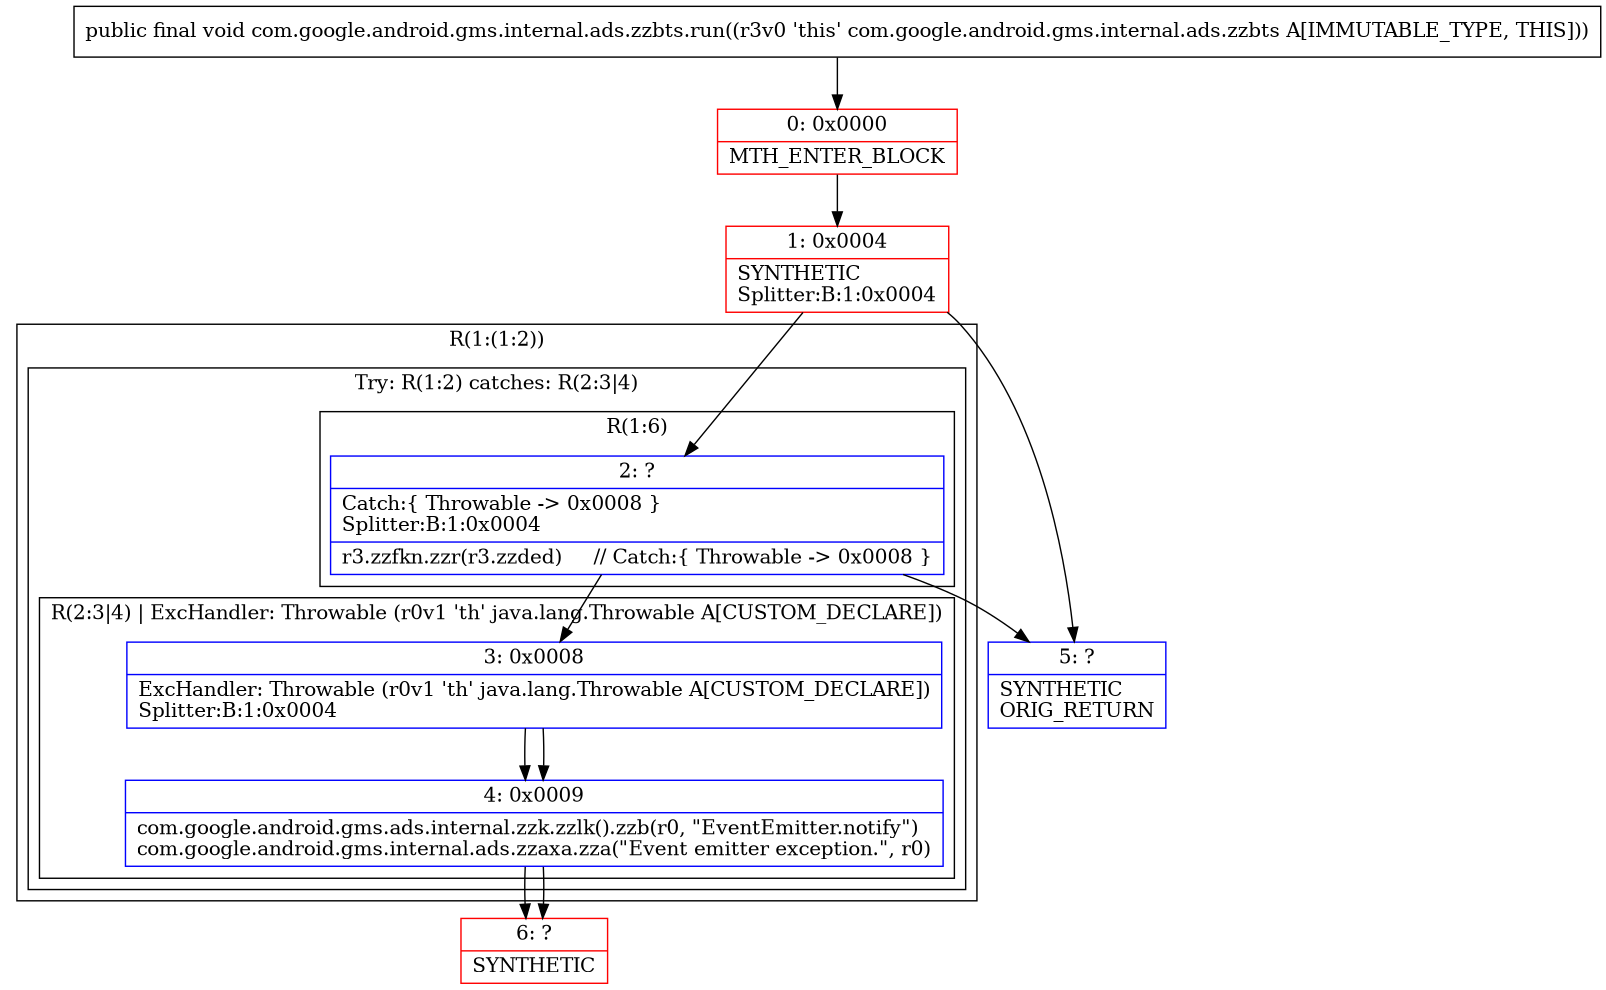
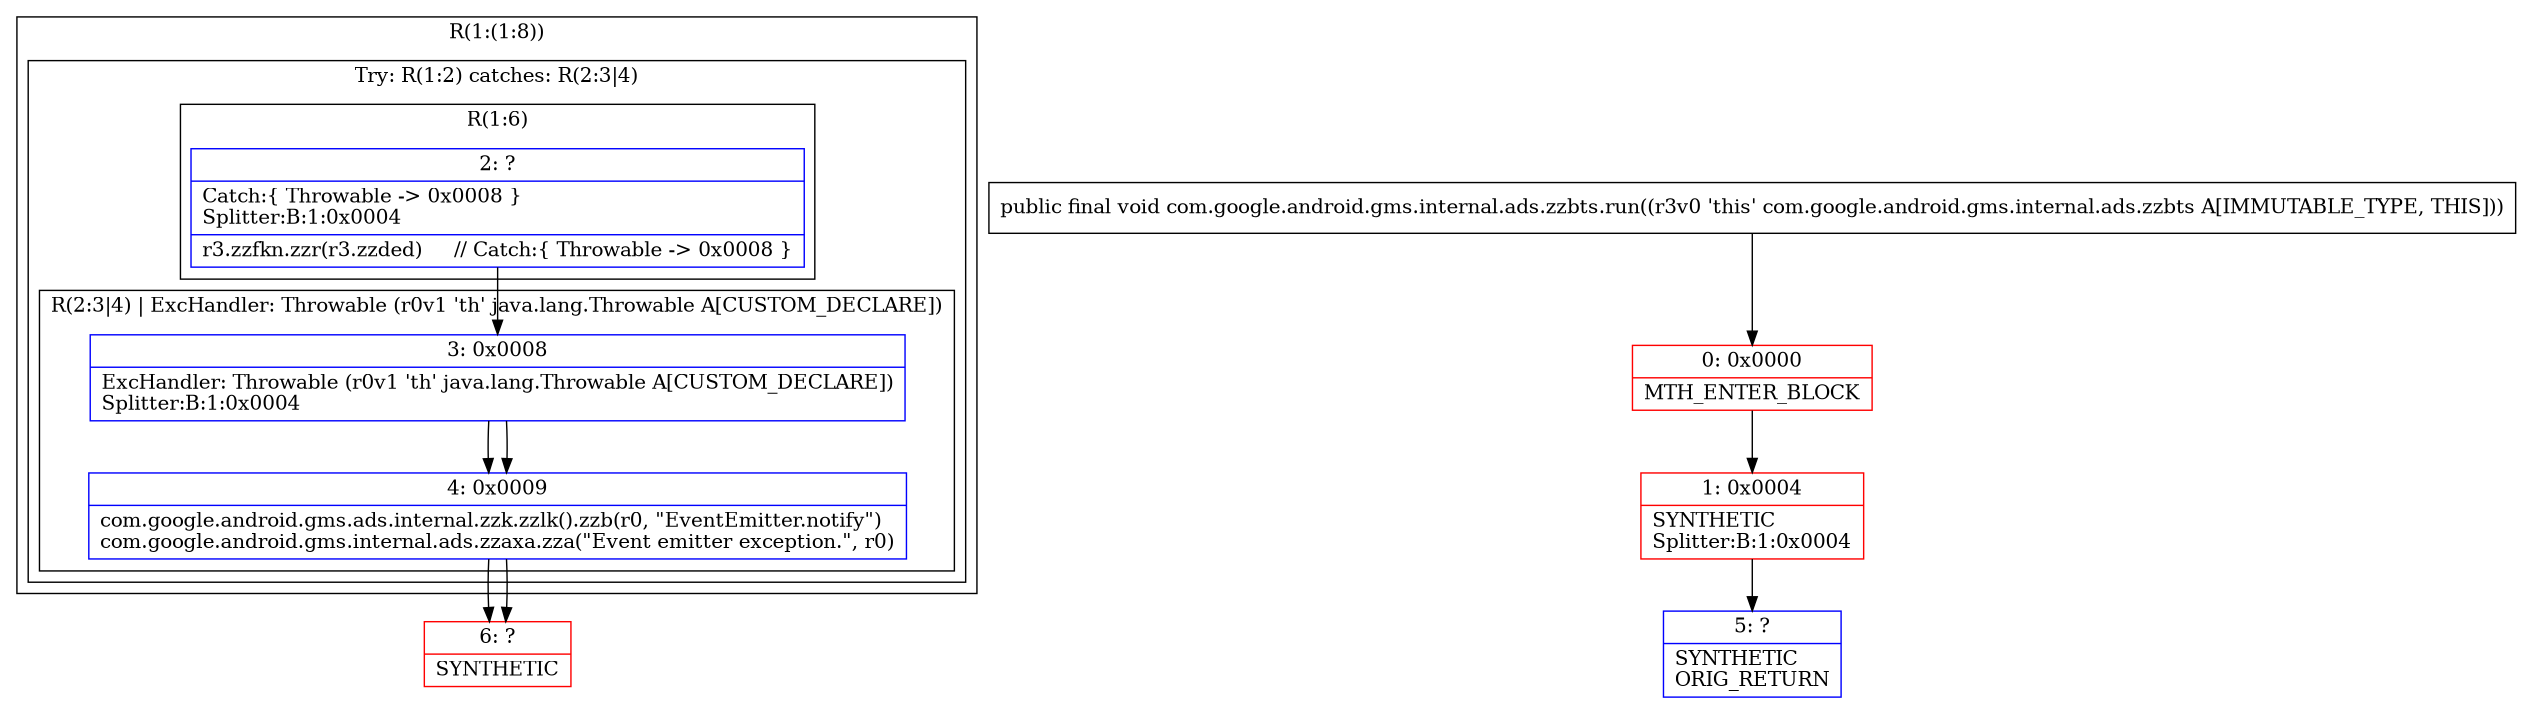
(497, 340) -> (497, 33)
(749, 379) -> none
(986, 612) -> none
